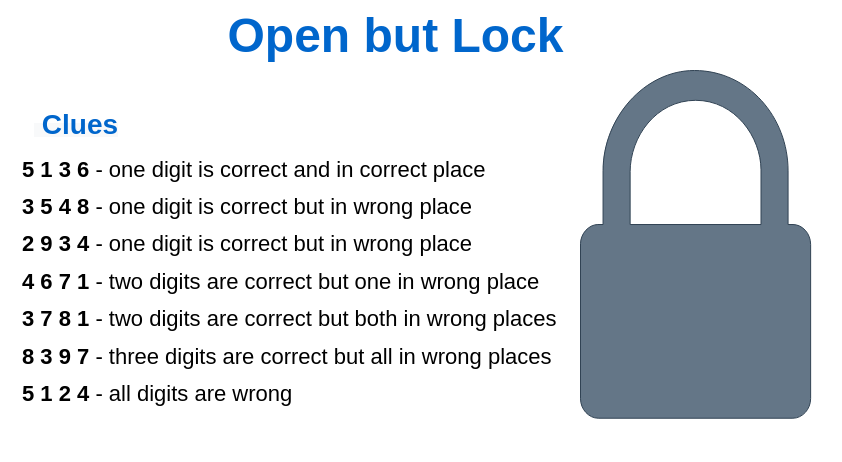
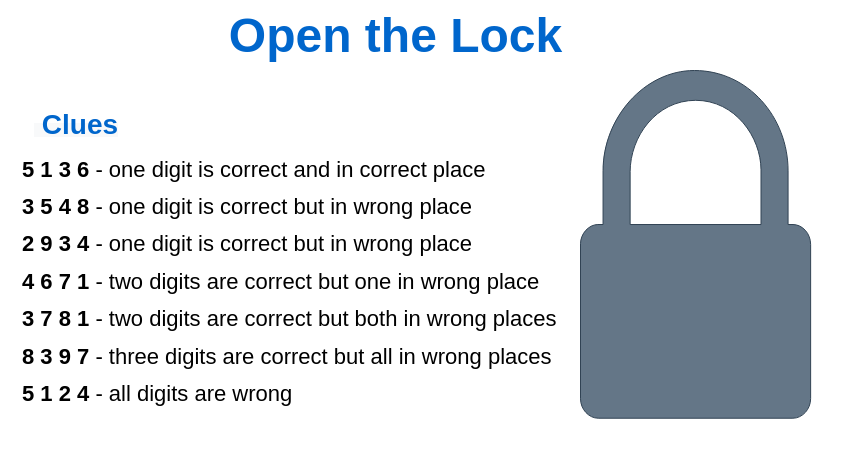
(396, 36) -> (396, 36)
